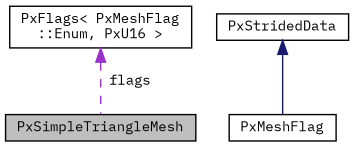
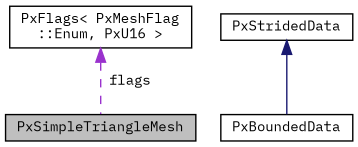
(283, 128) -> (287, 128)
